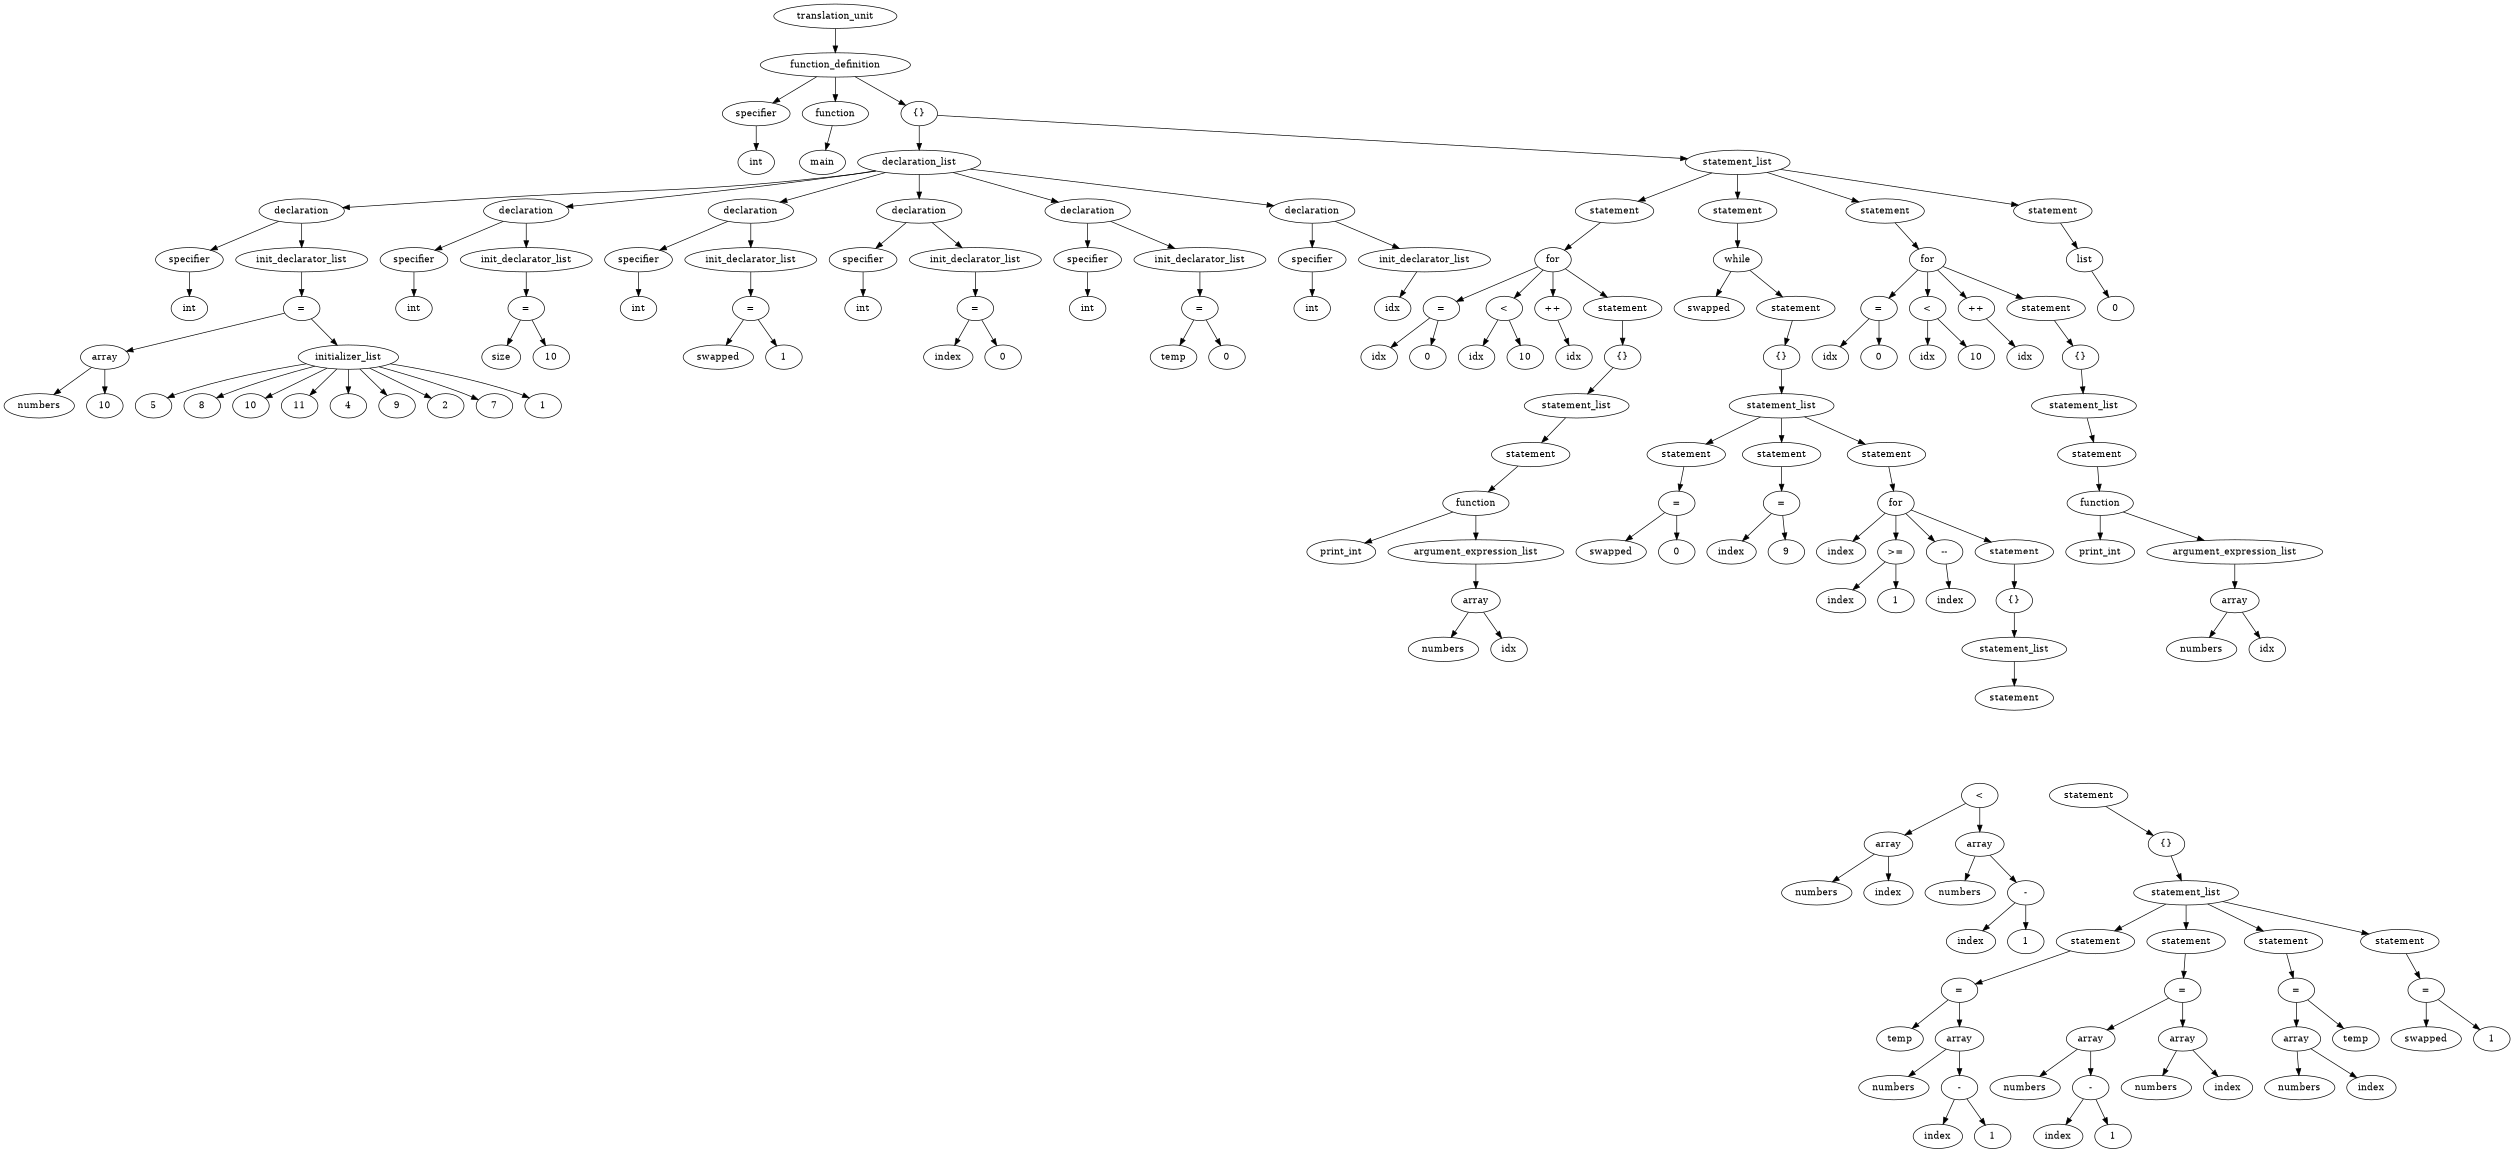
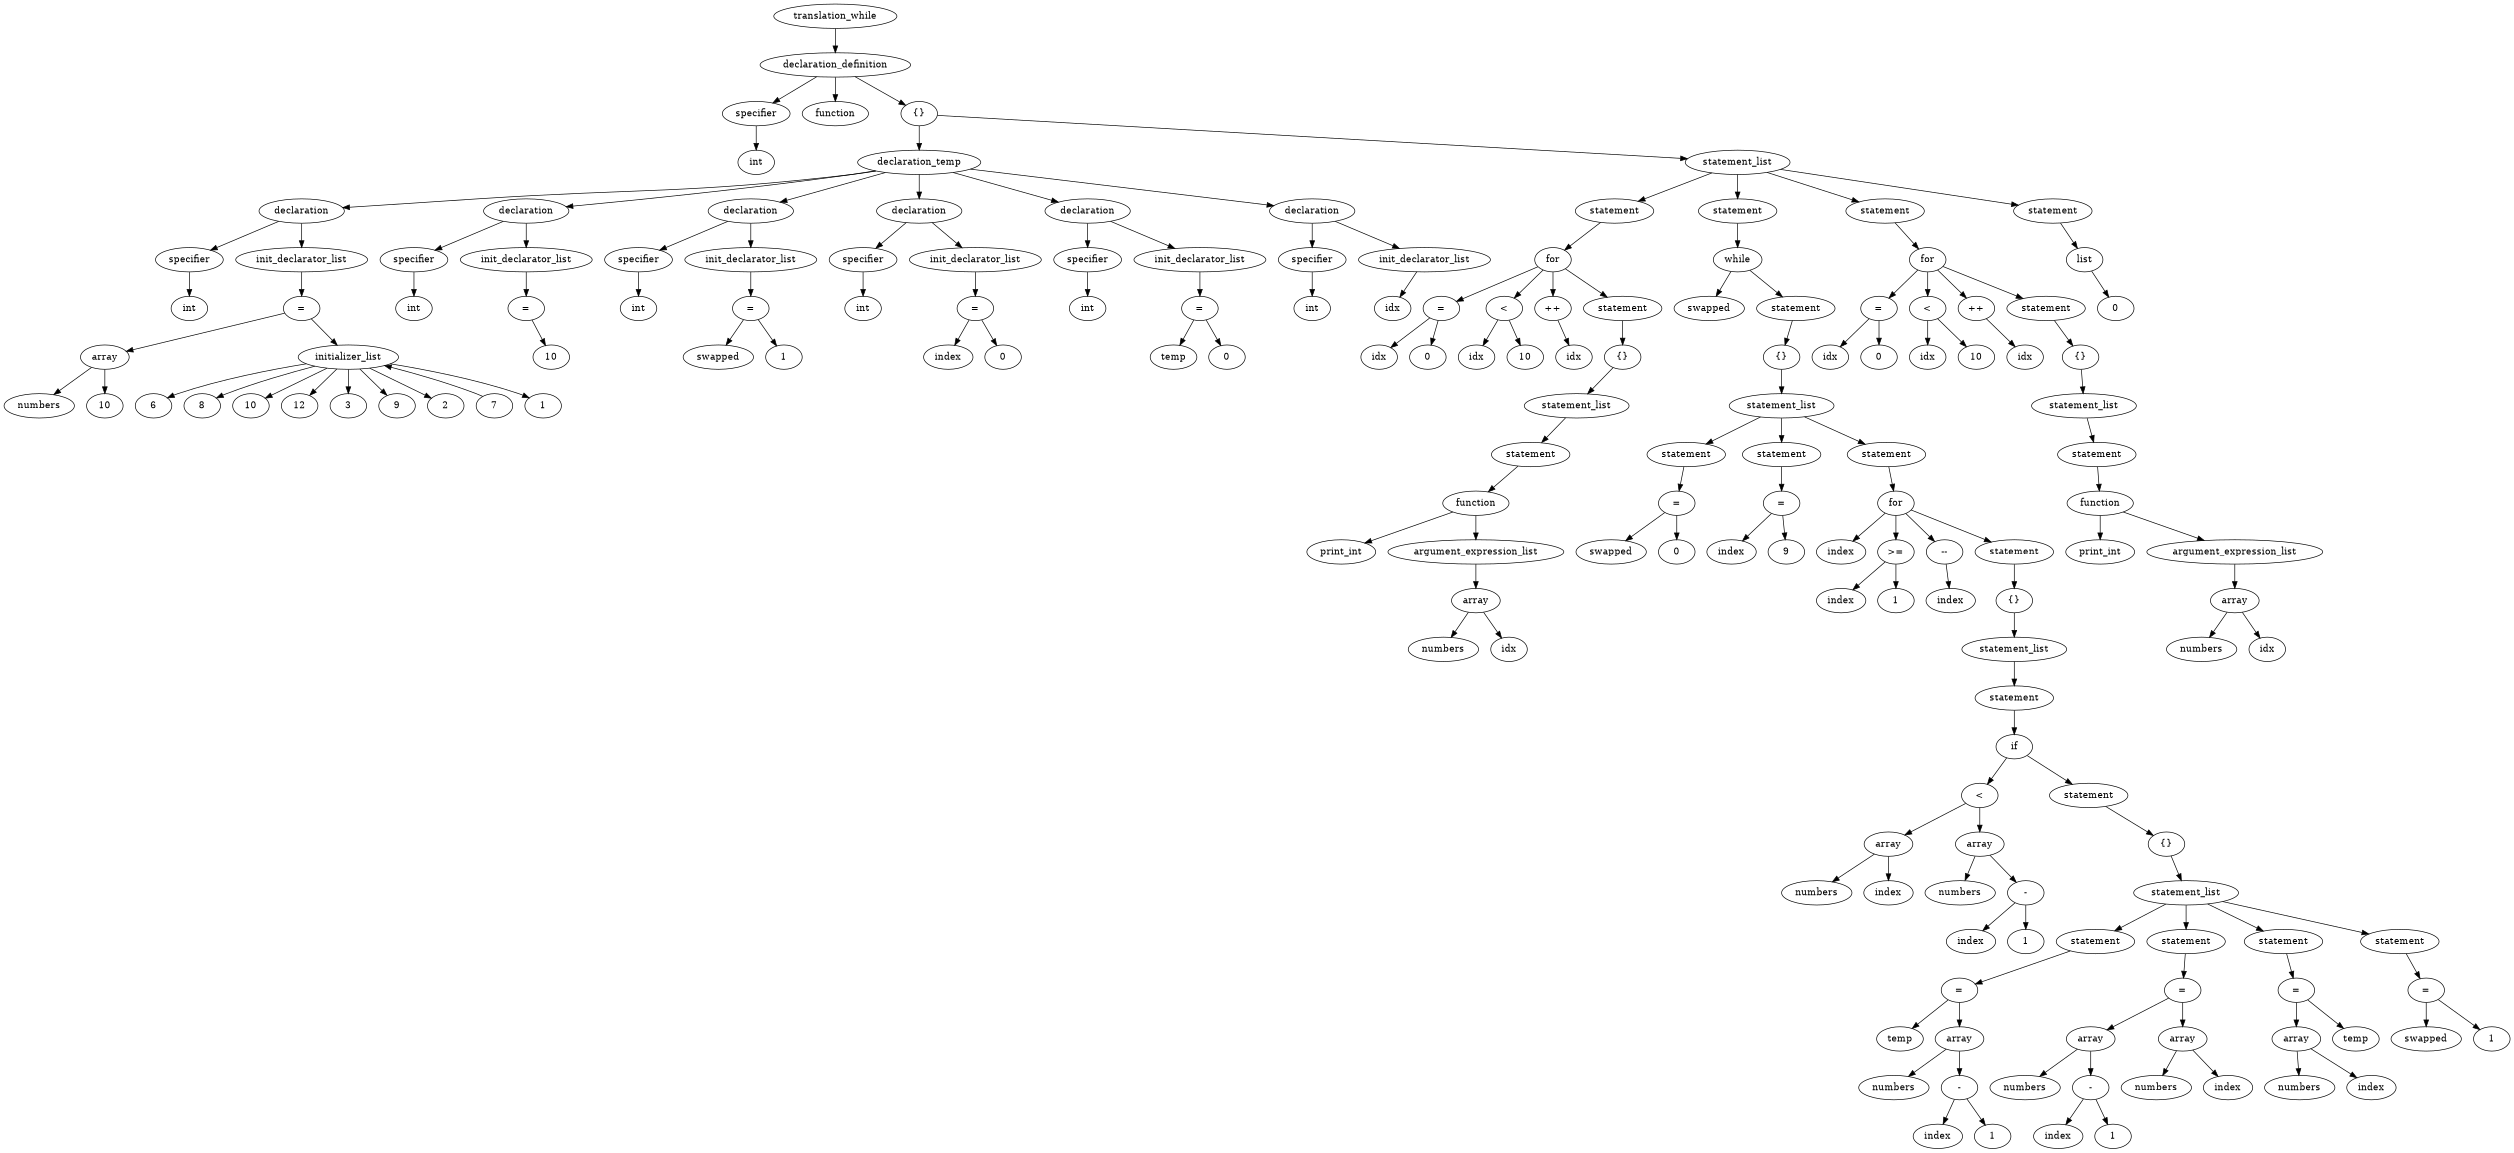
(835, 16) -> (835, 16)
(835, 65) -> (835, 65)
(822, 162) -> none
(919, 162) -> (919, 162)
(501, 357) -> none
(426, 381) -> (437, 380)
(154, 406) -> (154, 406)
(300, 406) -> (300, 406)
(348, 406) -> (348, 406)
none -> (2014, 747)
